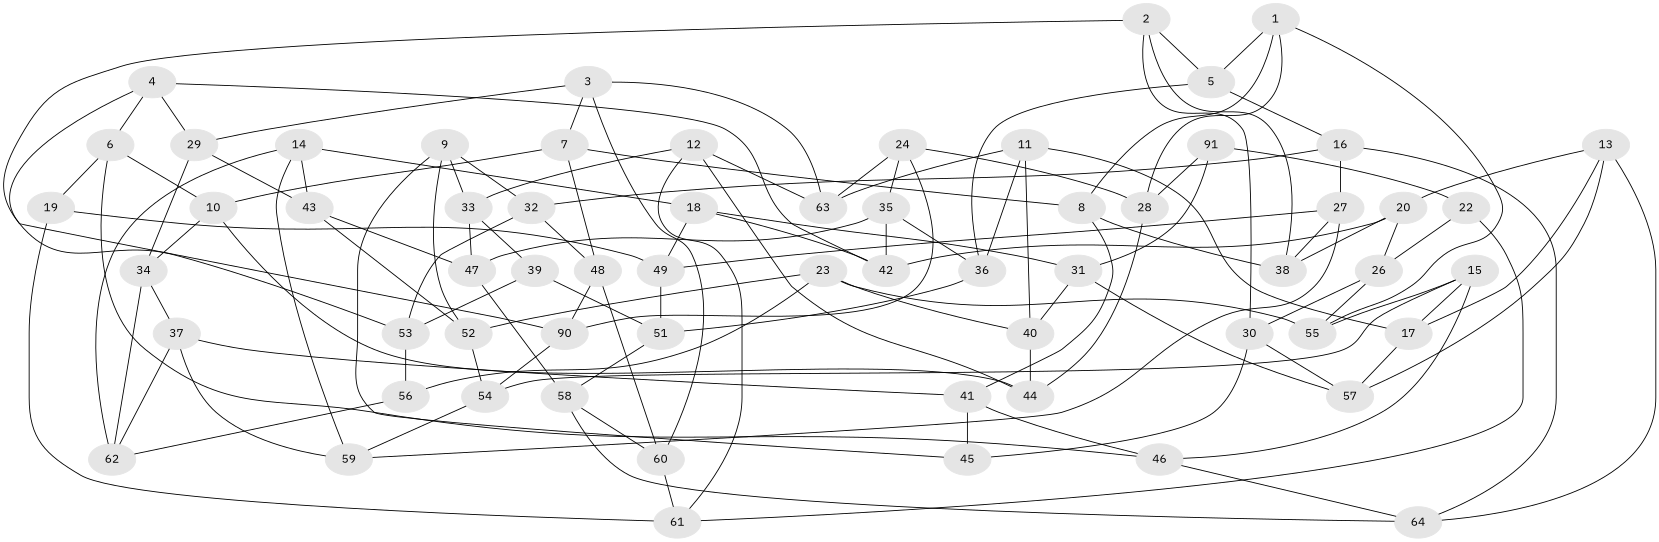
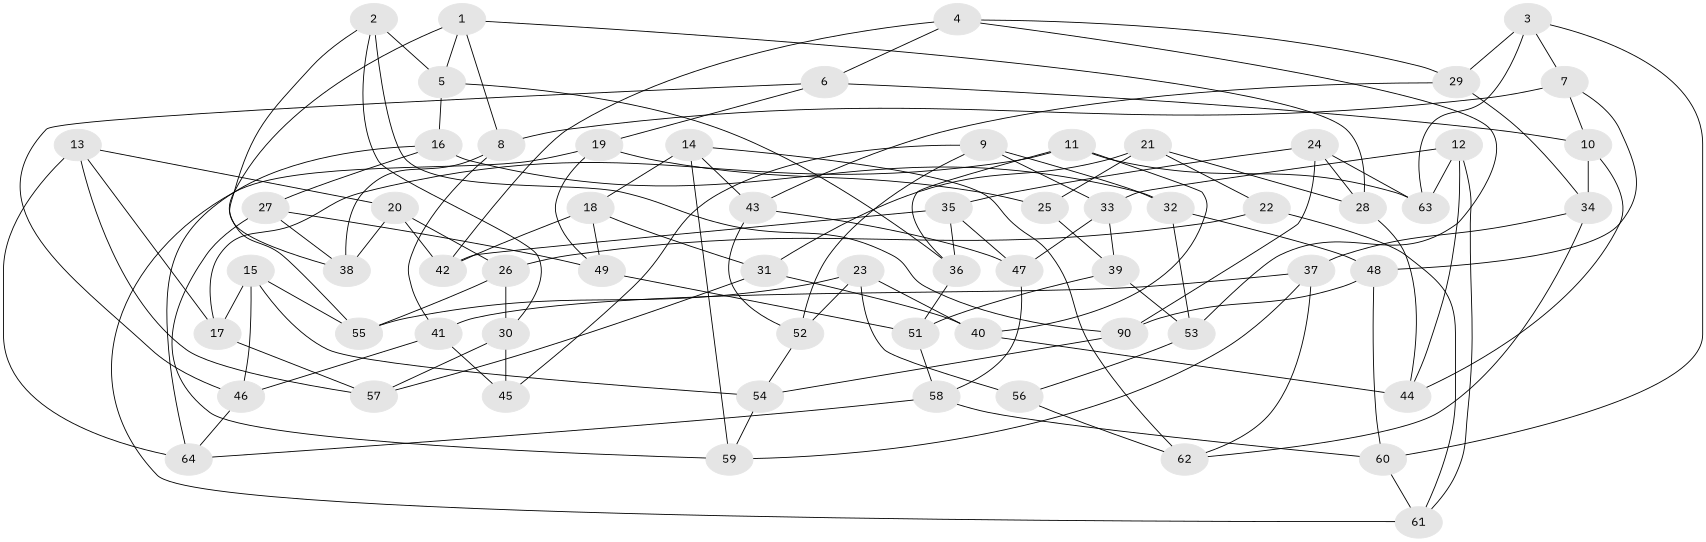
(1211, 145) -> (1148, 145)
none -> (1045, 208)
